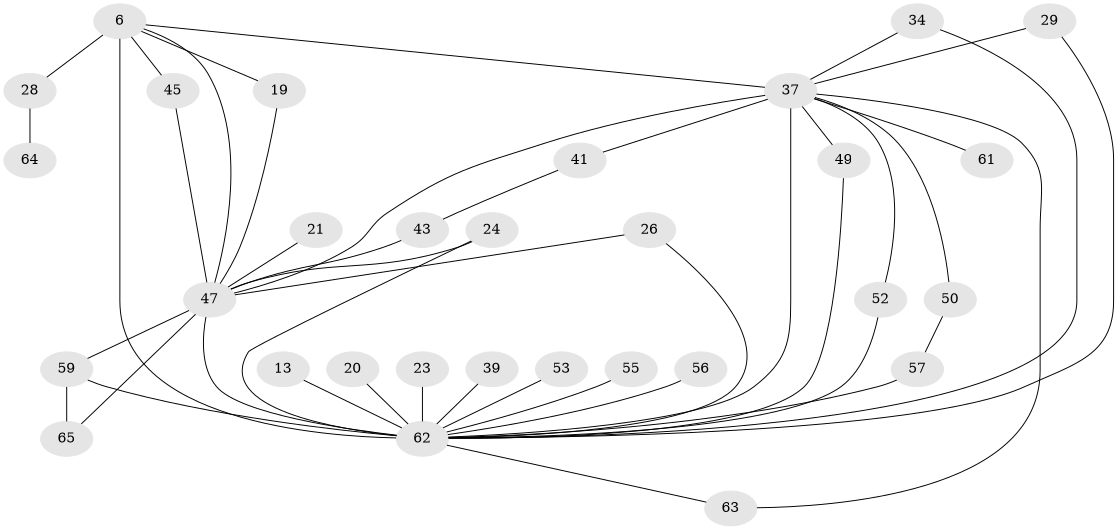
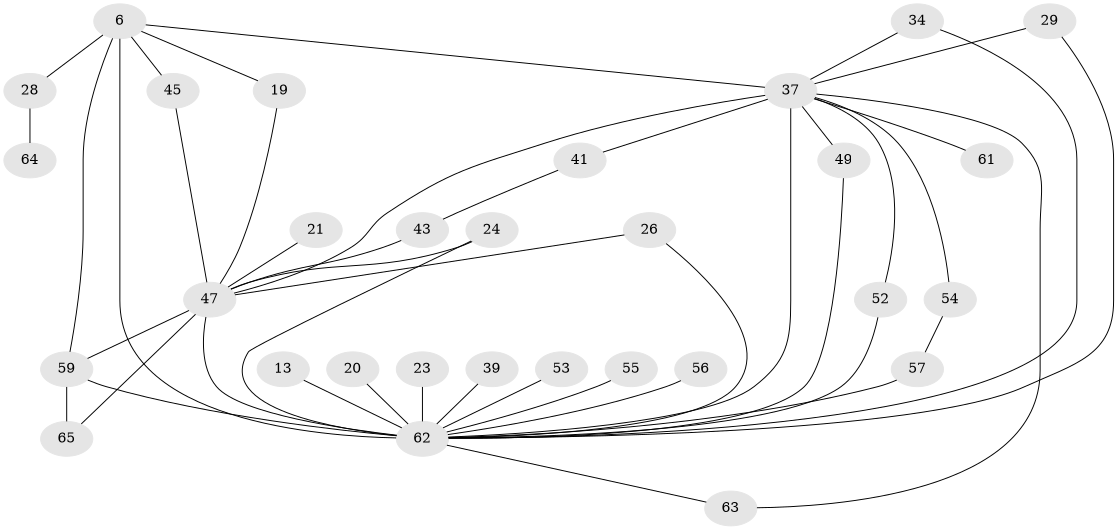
(228, 137) -> (83, 193)
(950, 300) -> (950, 300)
